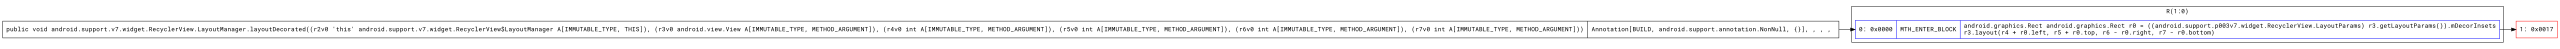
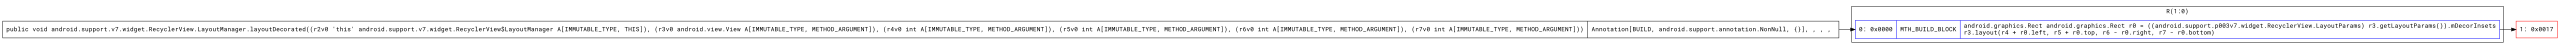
(1928, 29) -> (1928, 29)
